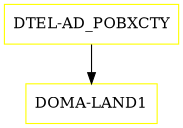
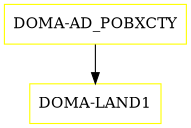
(92, 24) -> (95, 24)
